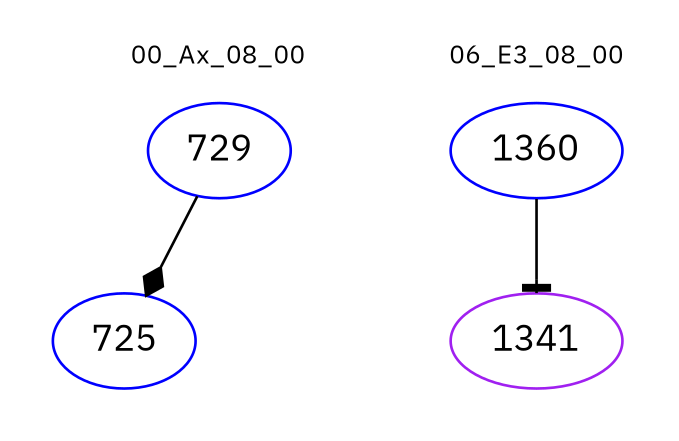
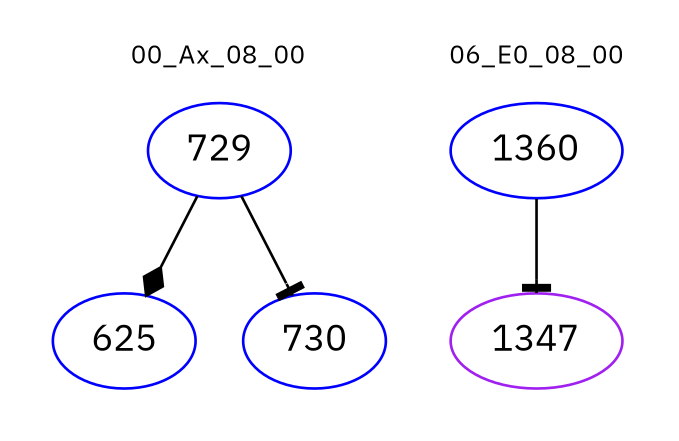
(538, 57) -> (538, 57)
(124, 341) -> (124, 341)
none -> (315, 341)
(537, 341) -> (537, 341)
